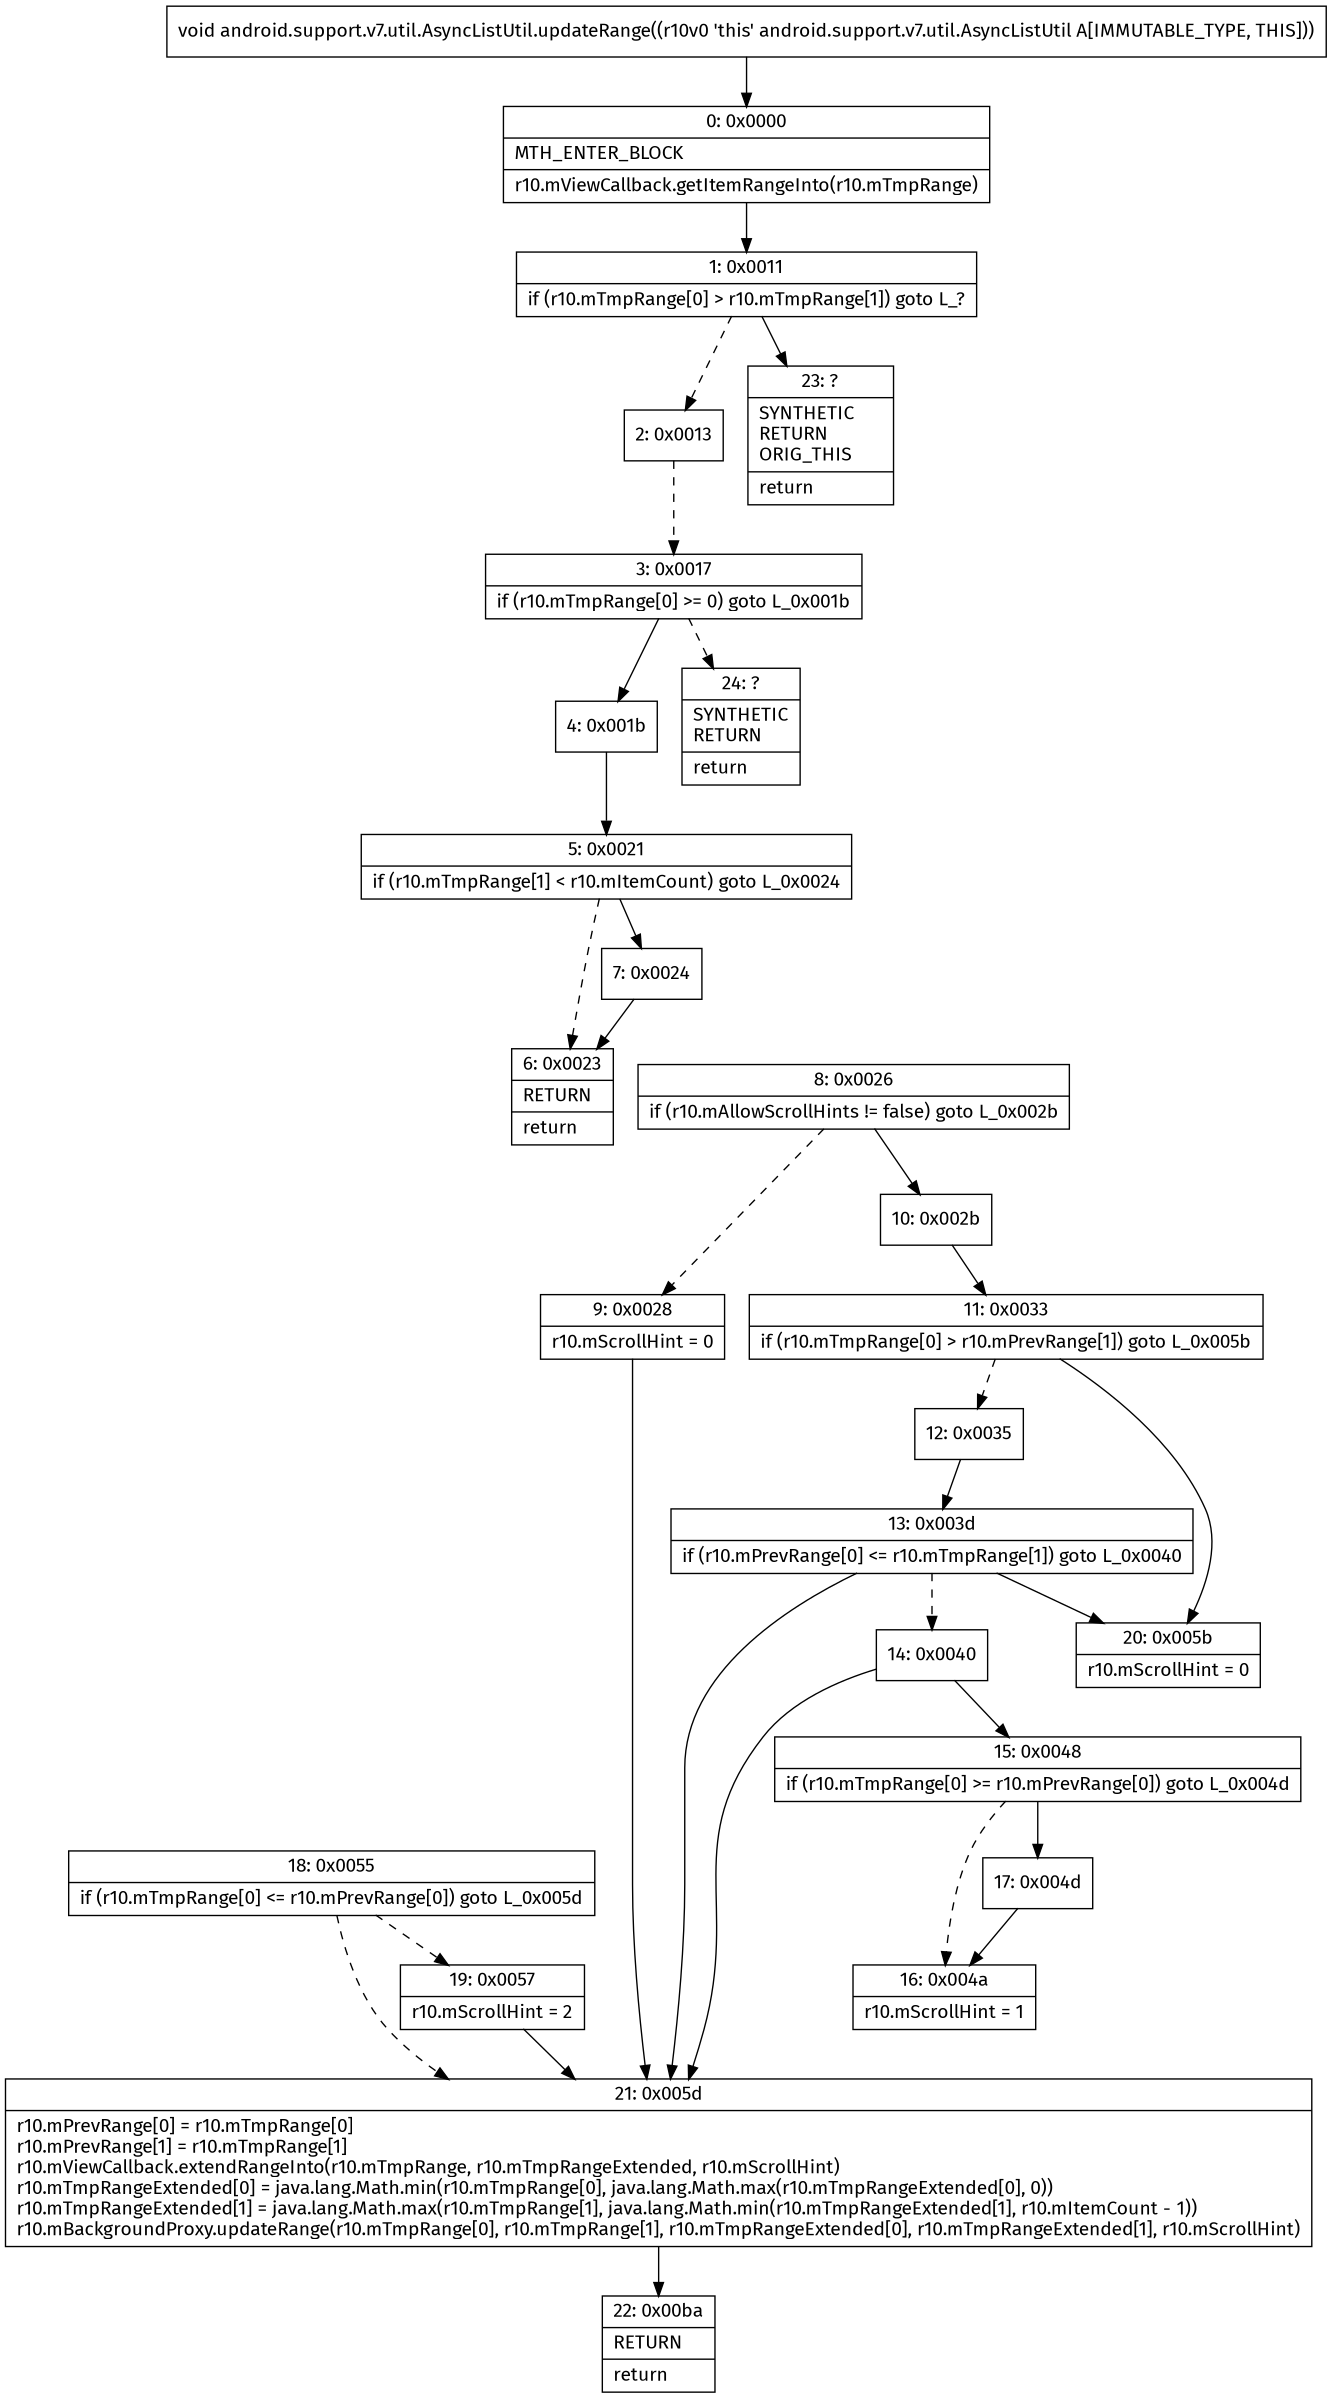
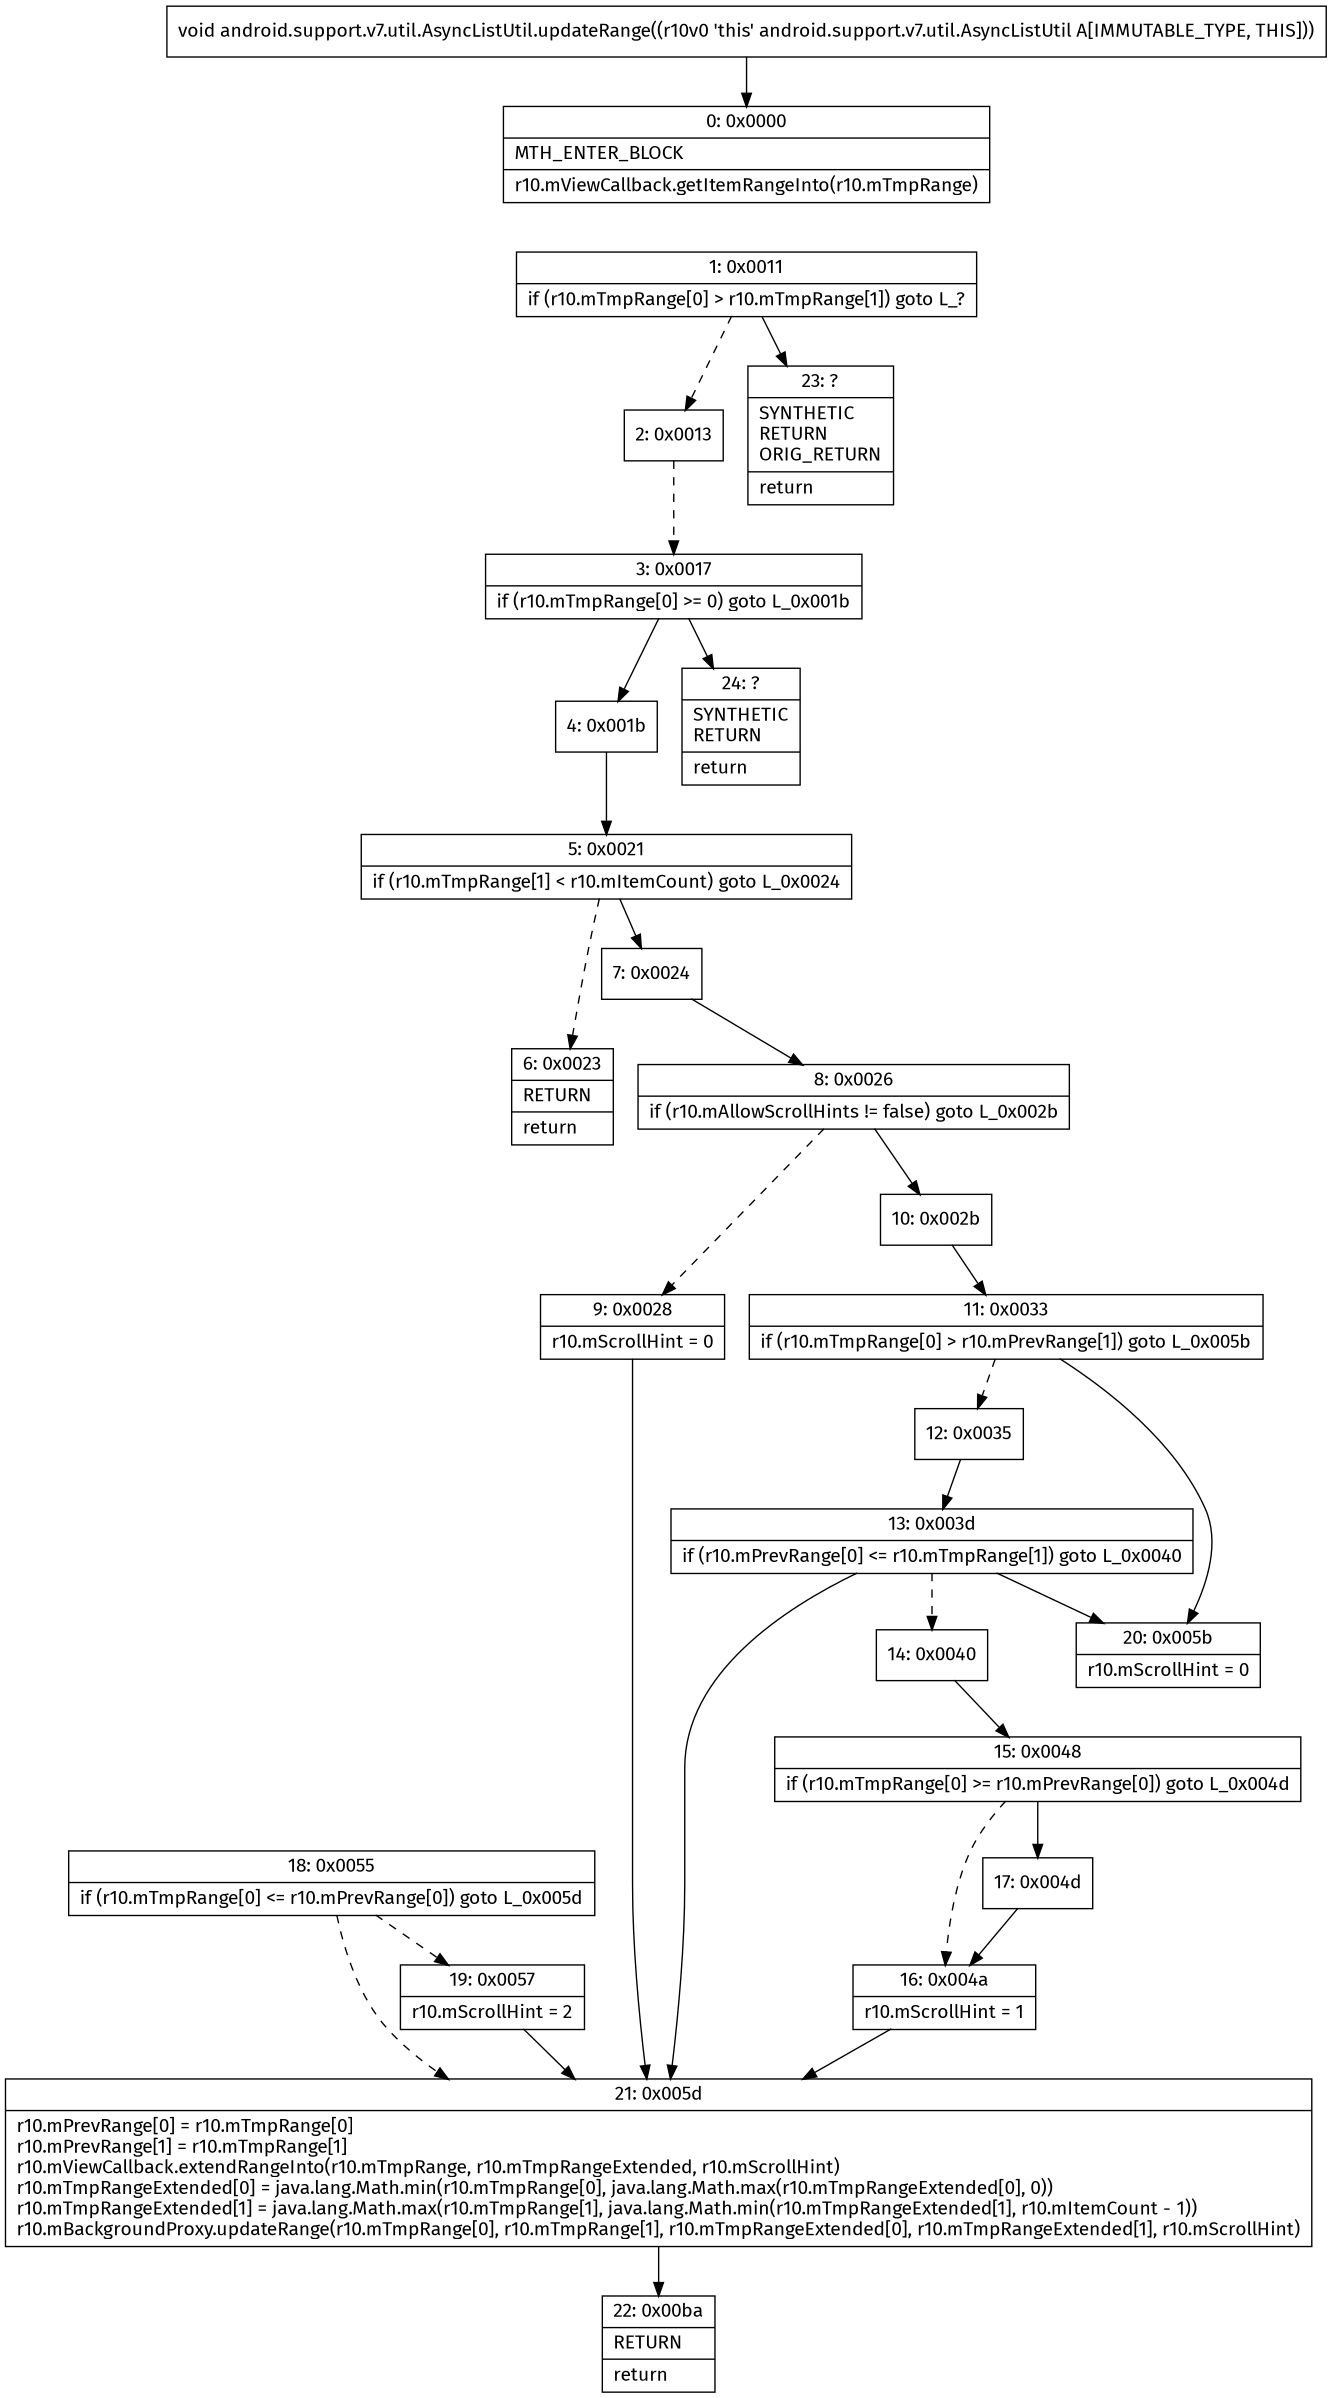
(747, 220) -> none
(806, 455) -> (821, 455)
(698, 637) -> (698, 637)
(620, 1019) -> (741, 1028)
(720, 1831) -> (853, 2051)
